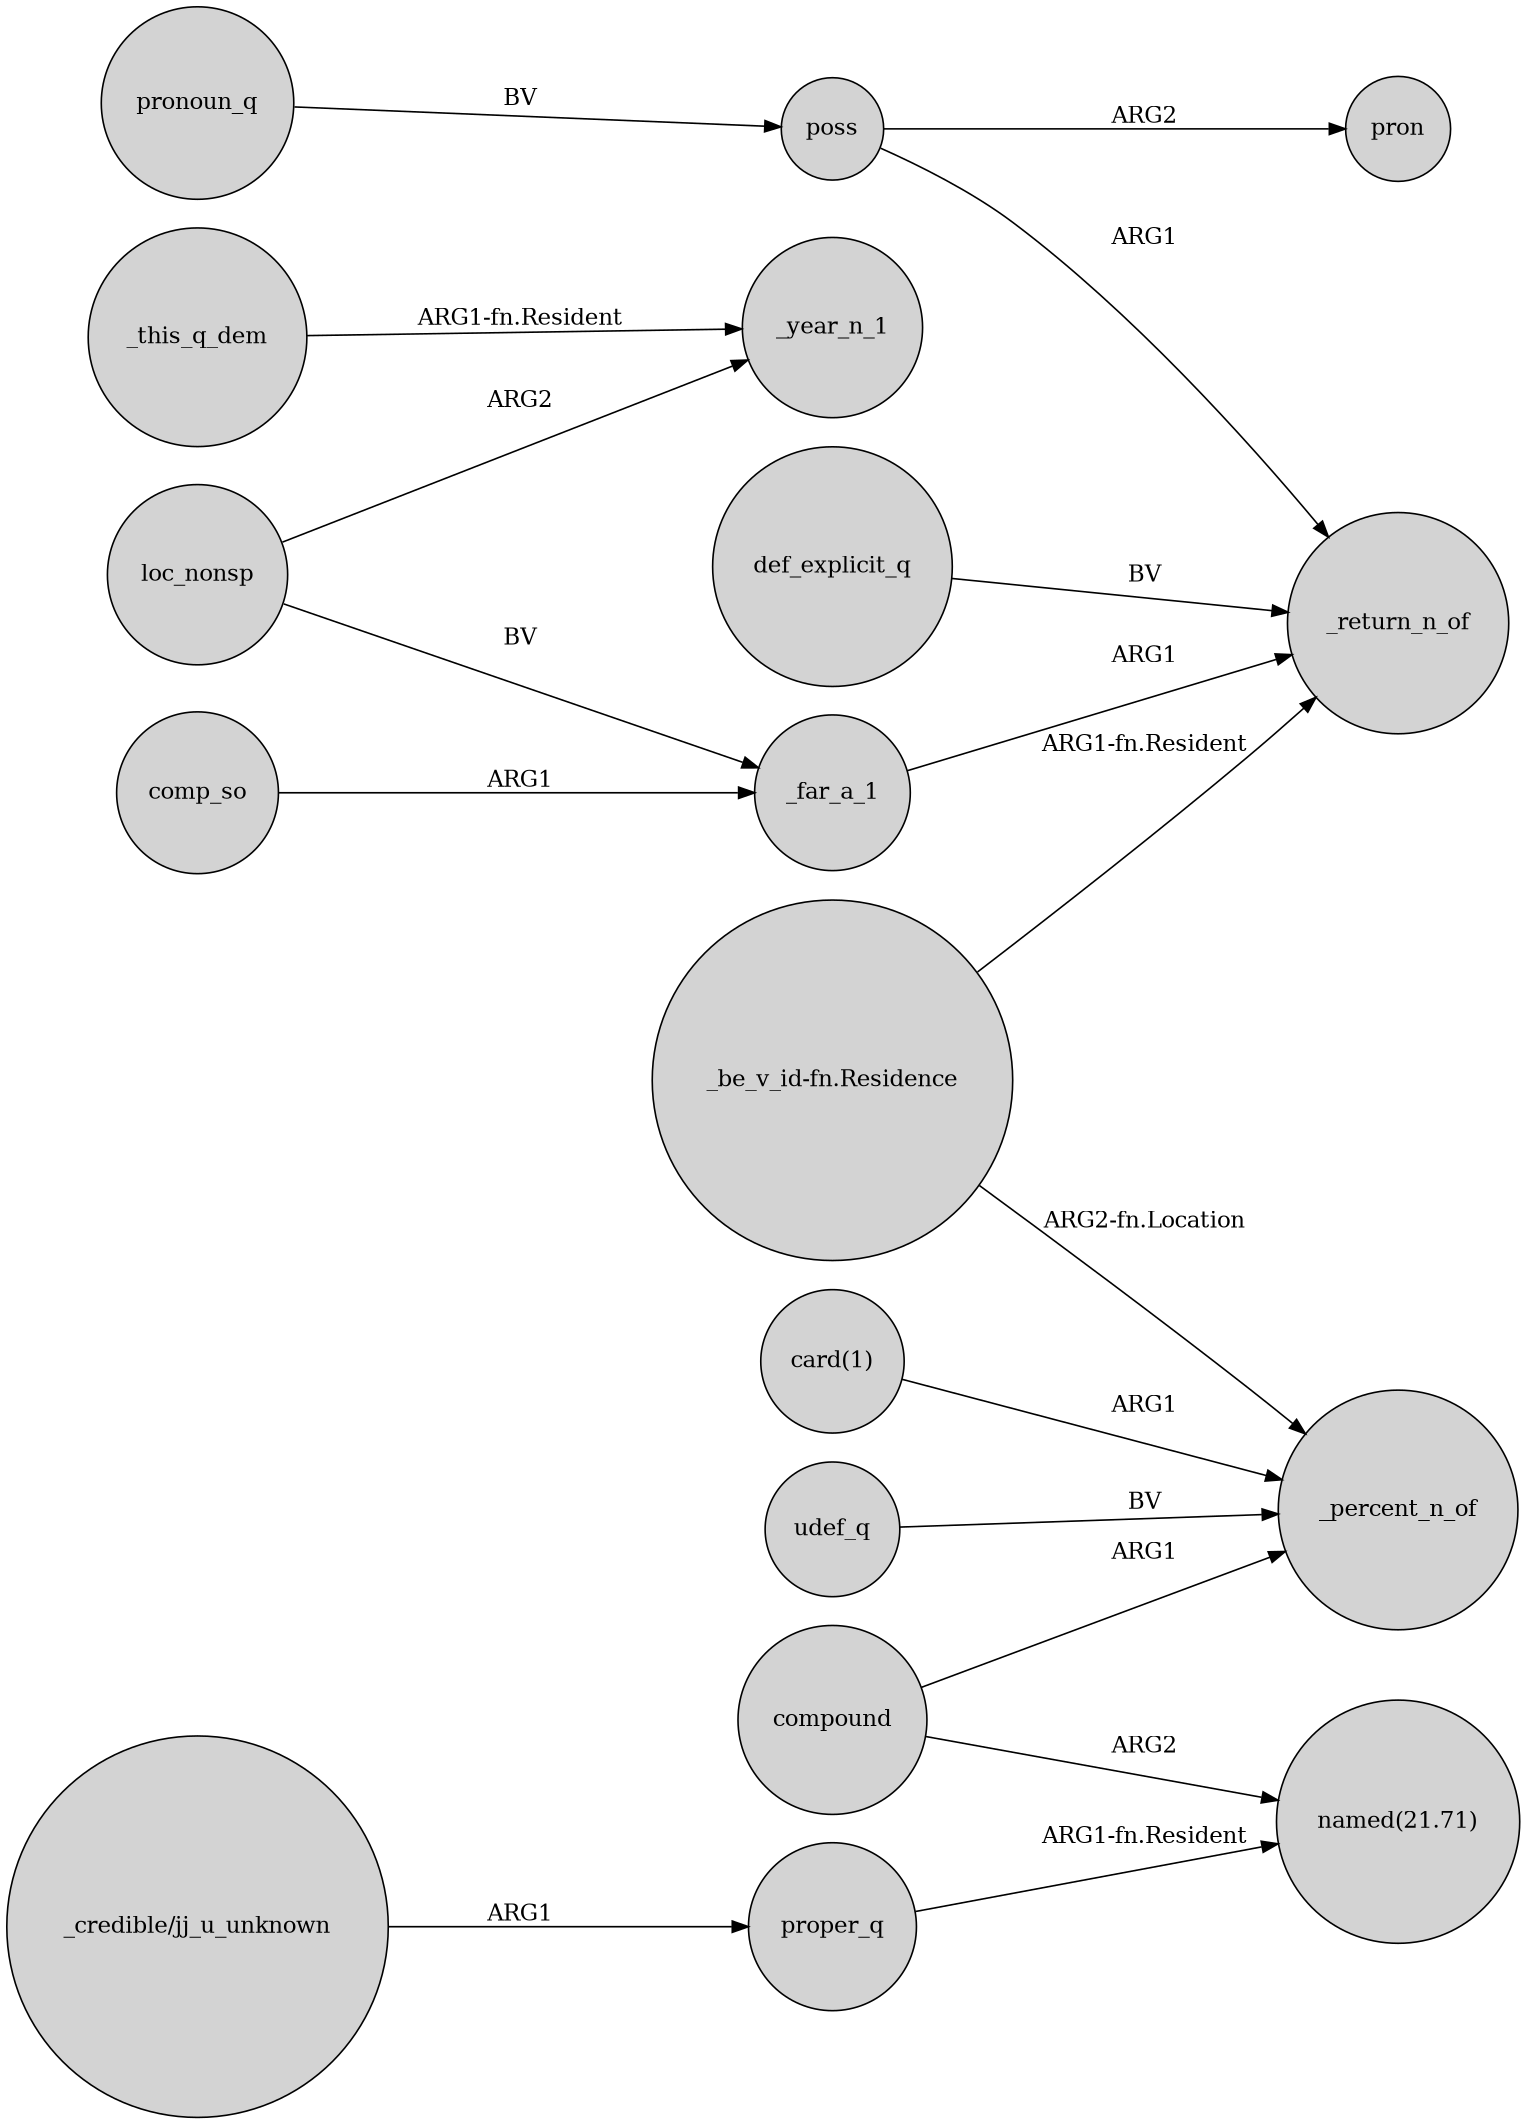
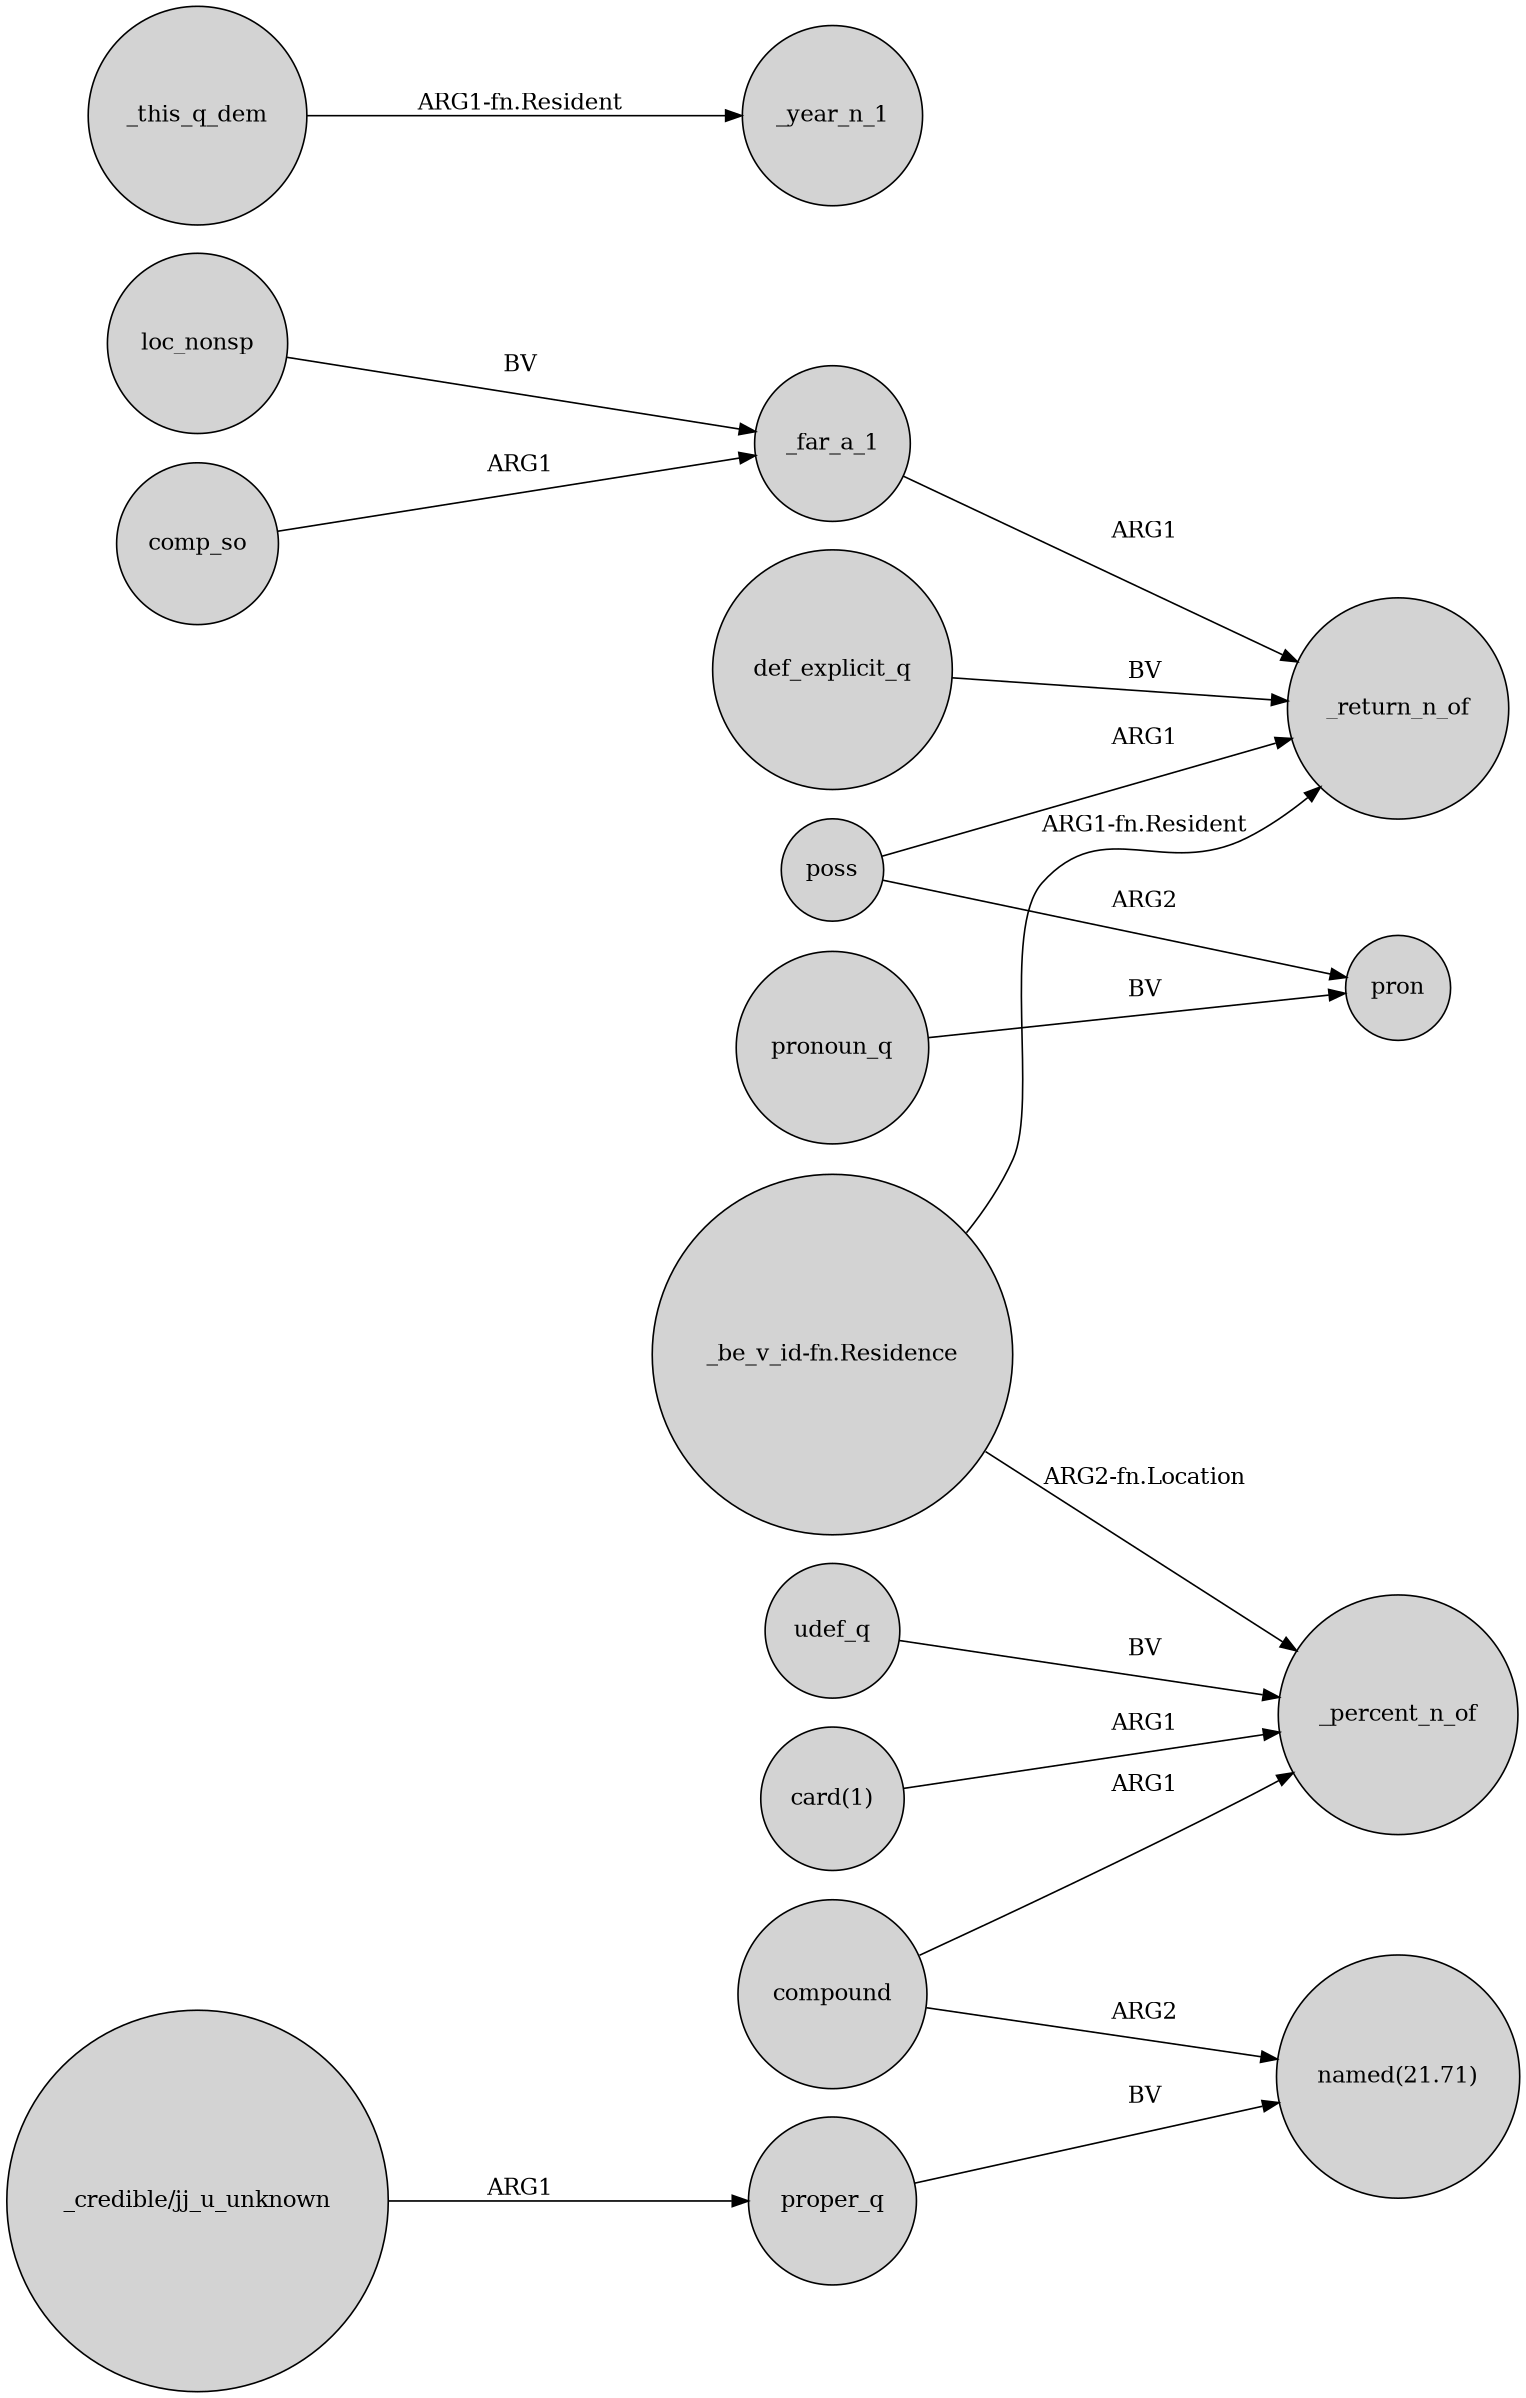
(529, 117) -> (1129, 1016)
(507, 454) -> none
(1145, 1837) -> (1145, 2097)
